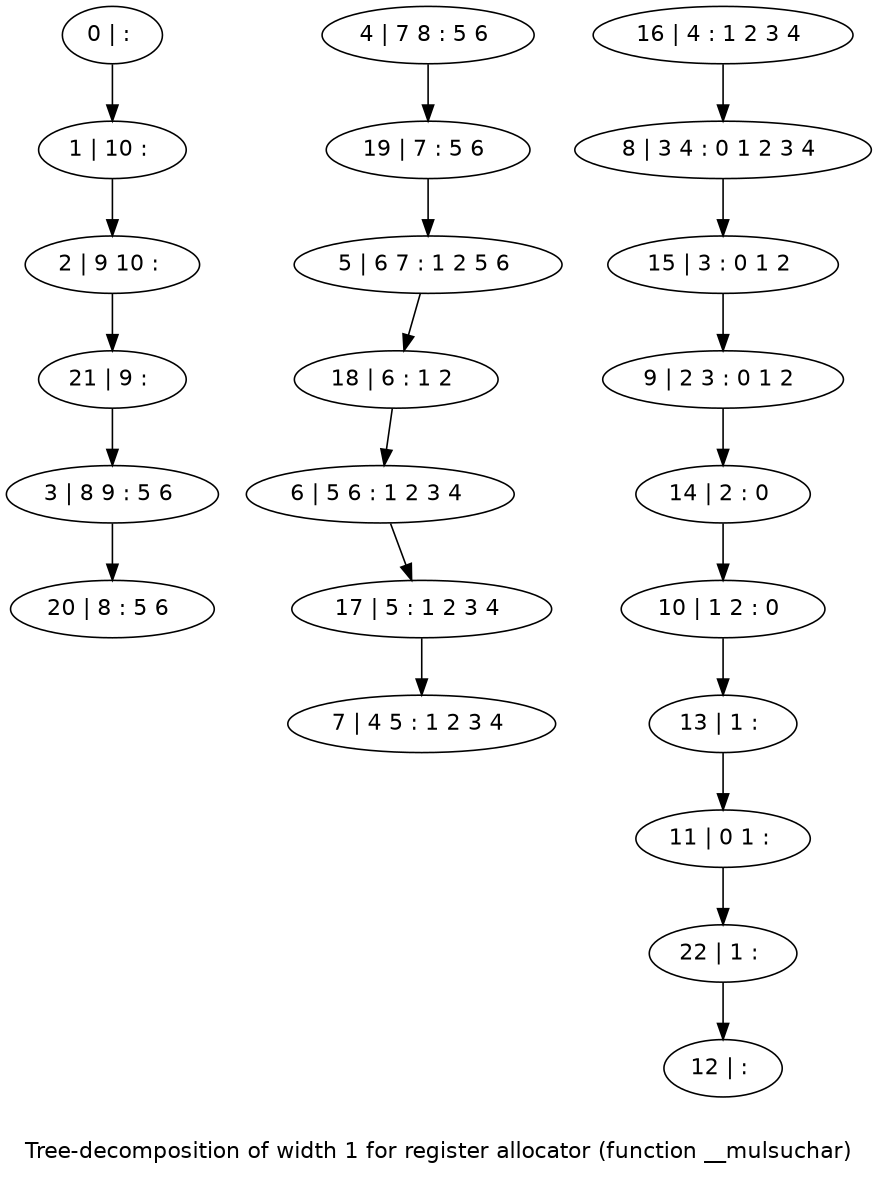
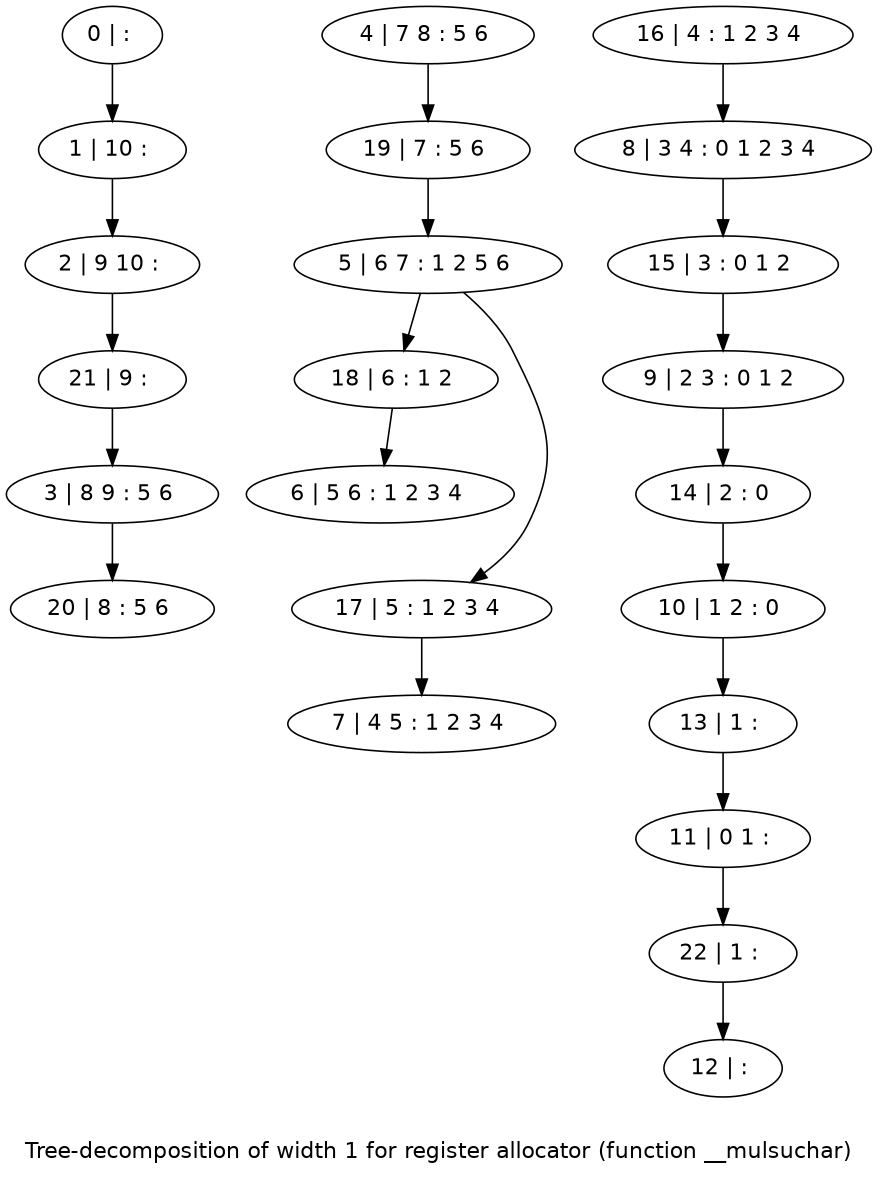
(398, 544) -> (545, 431)
